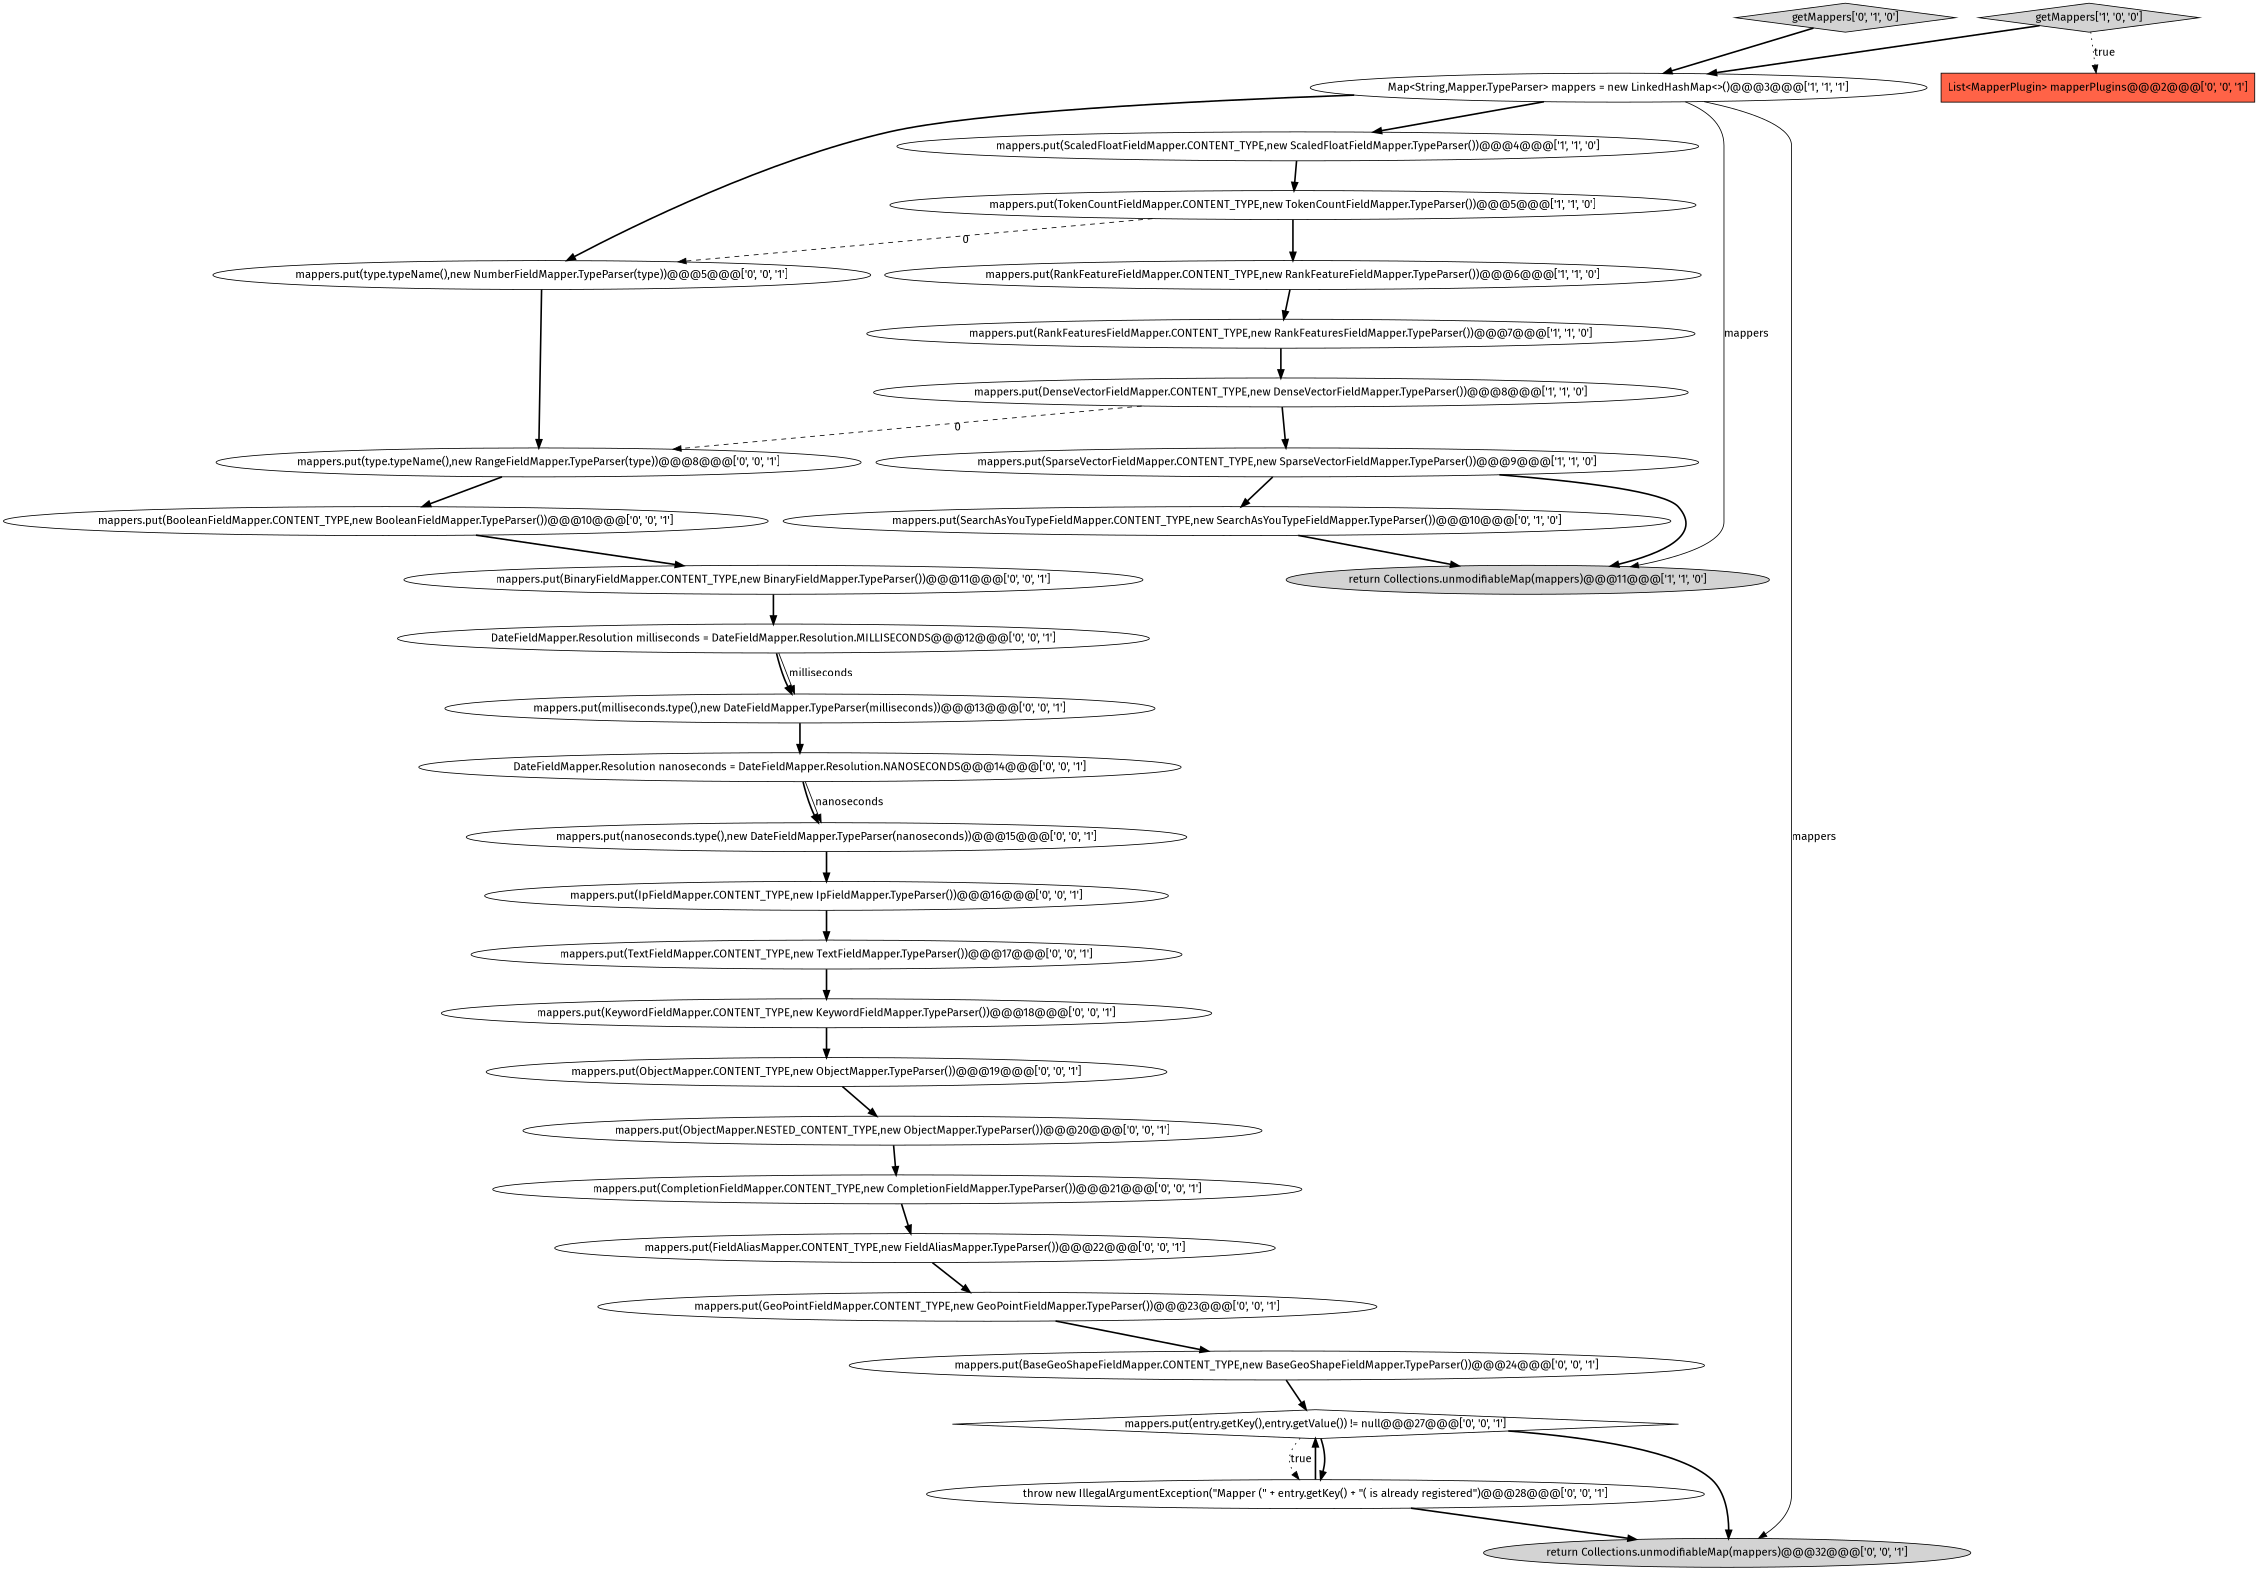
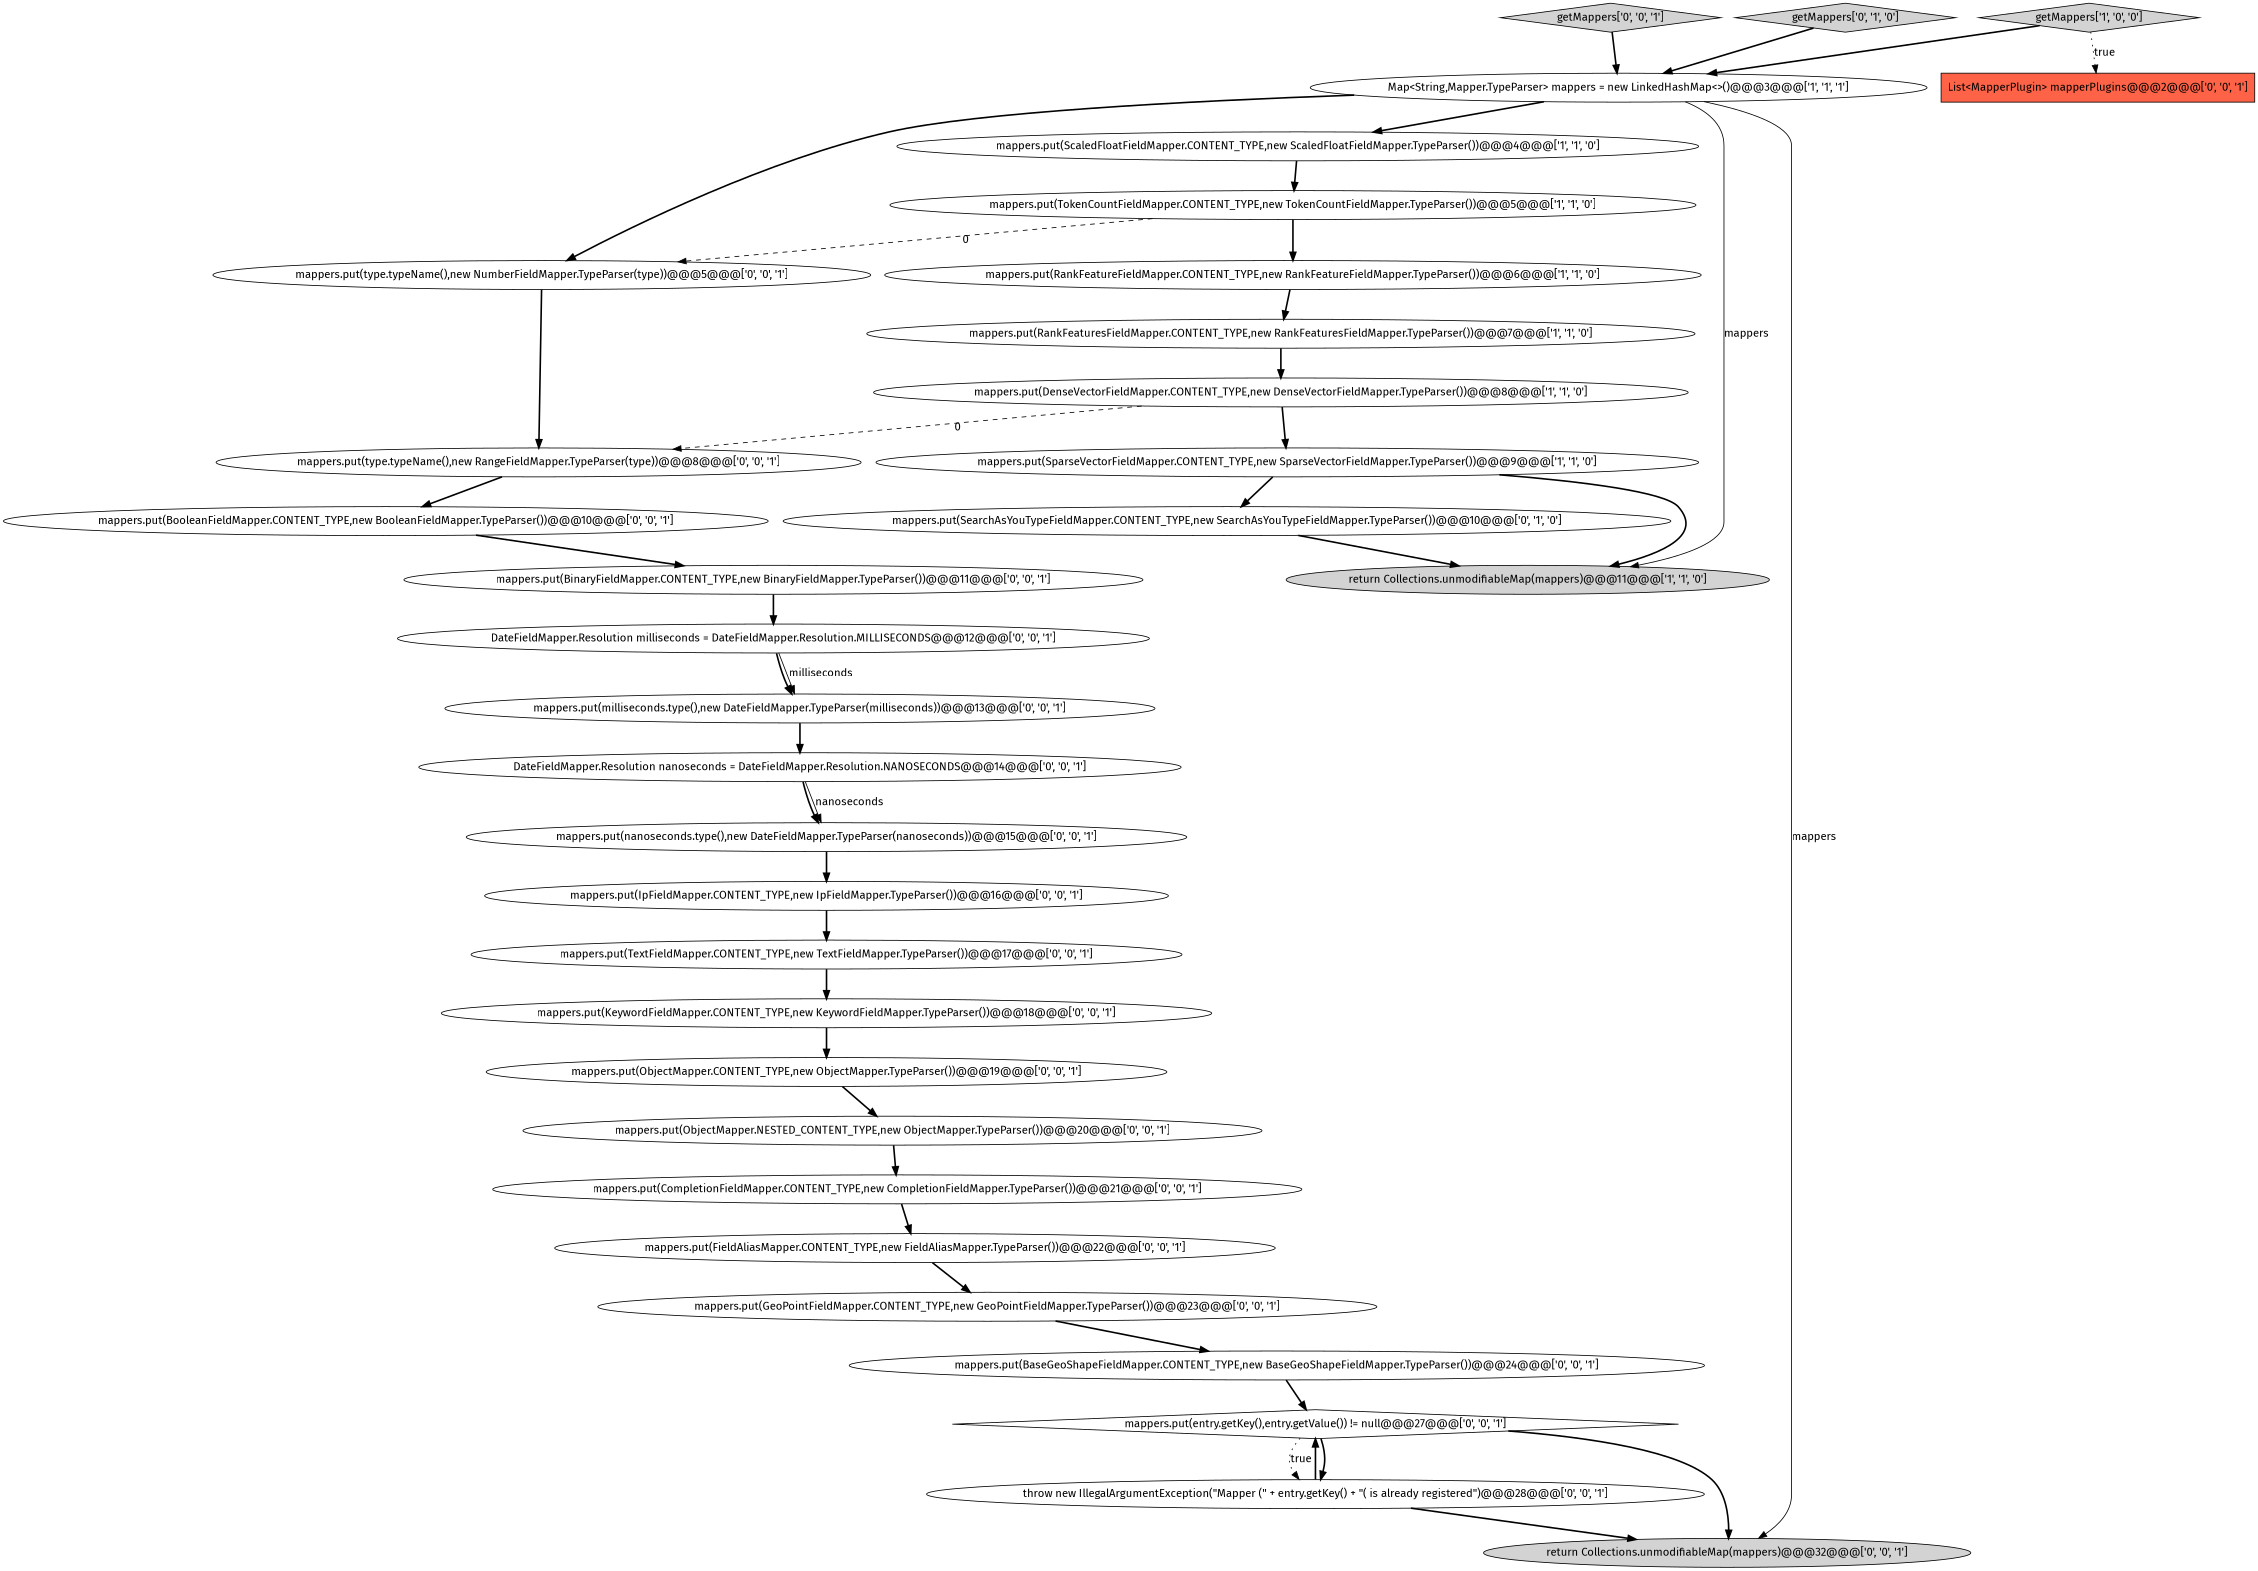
none -> (1611, 18)
